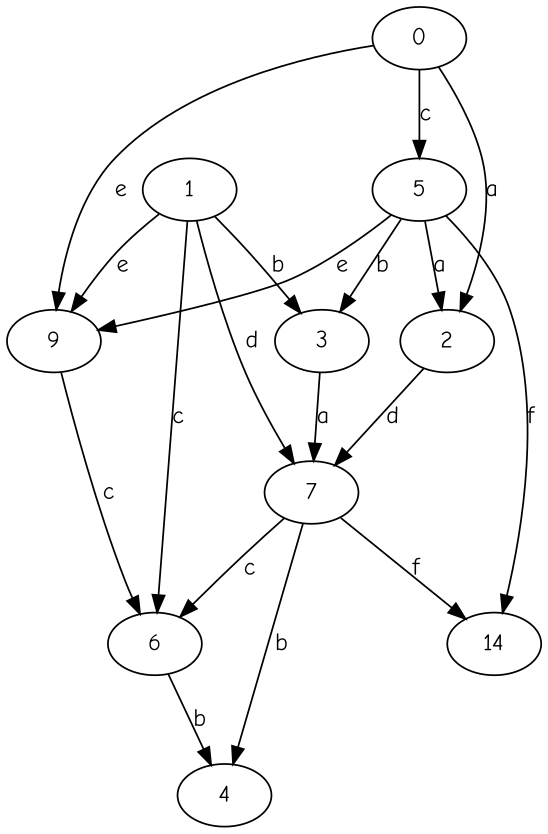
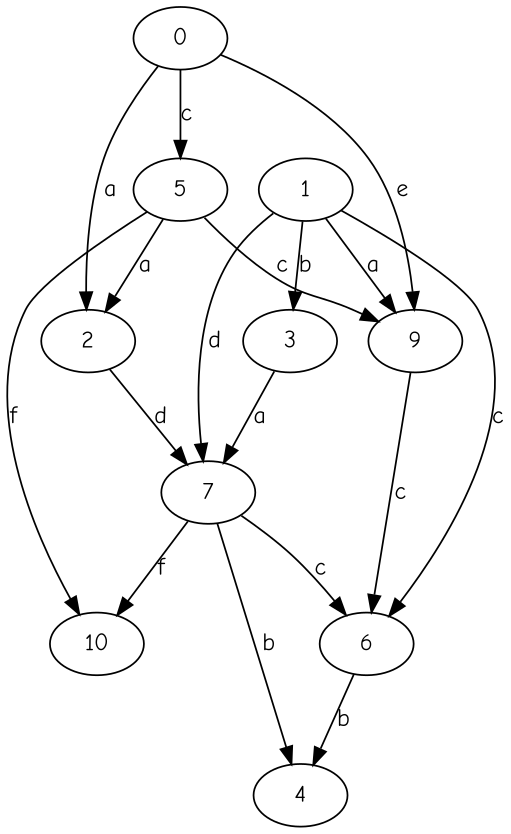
(375, 258) -> none
(123, 265) -> (374, 265)
(342, 265) -> (282, 265)
(494, 644) -> (97, 644)
